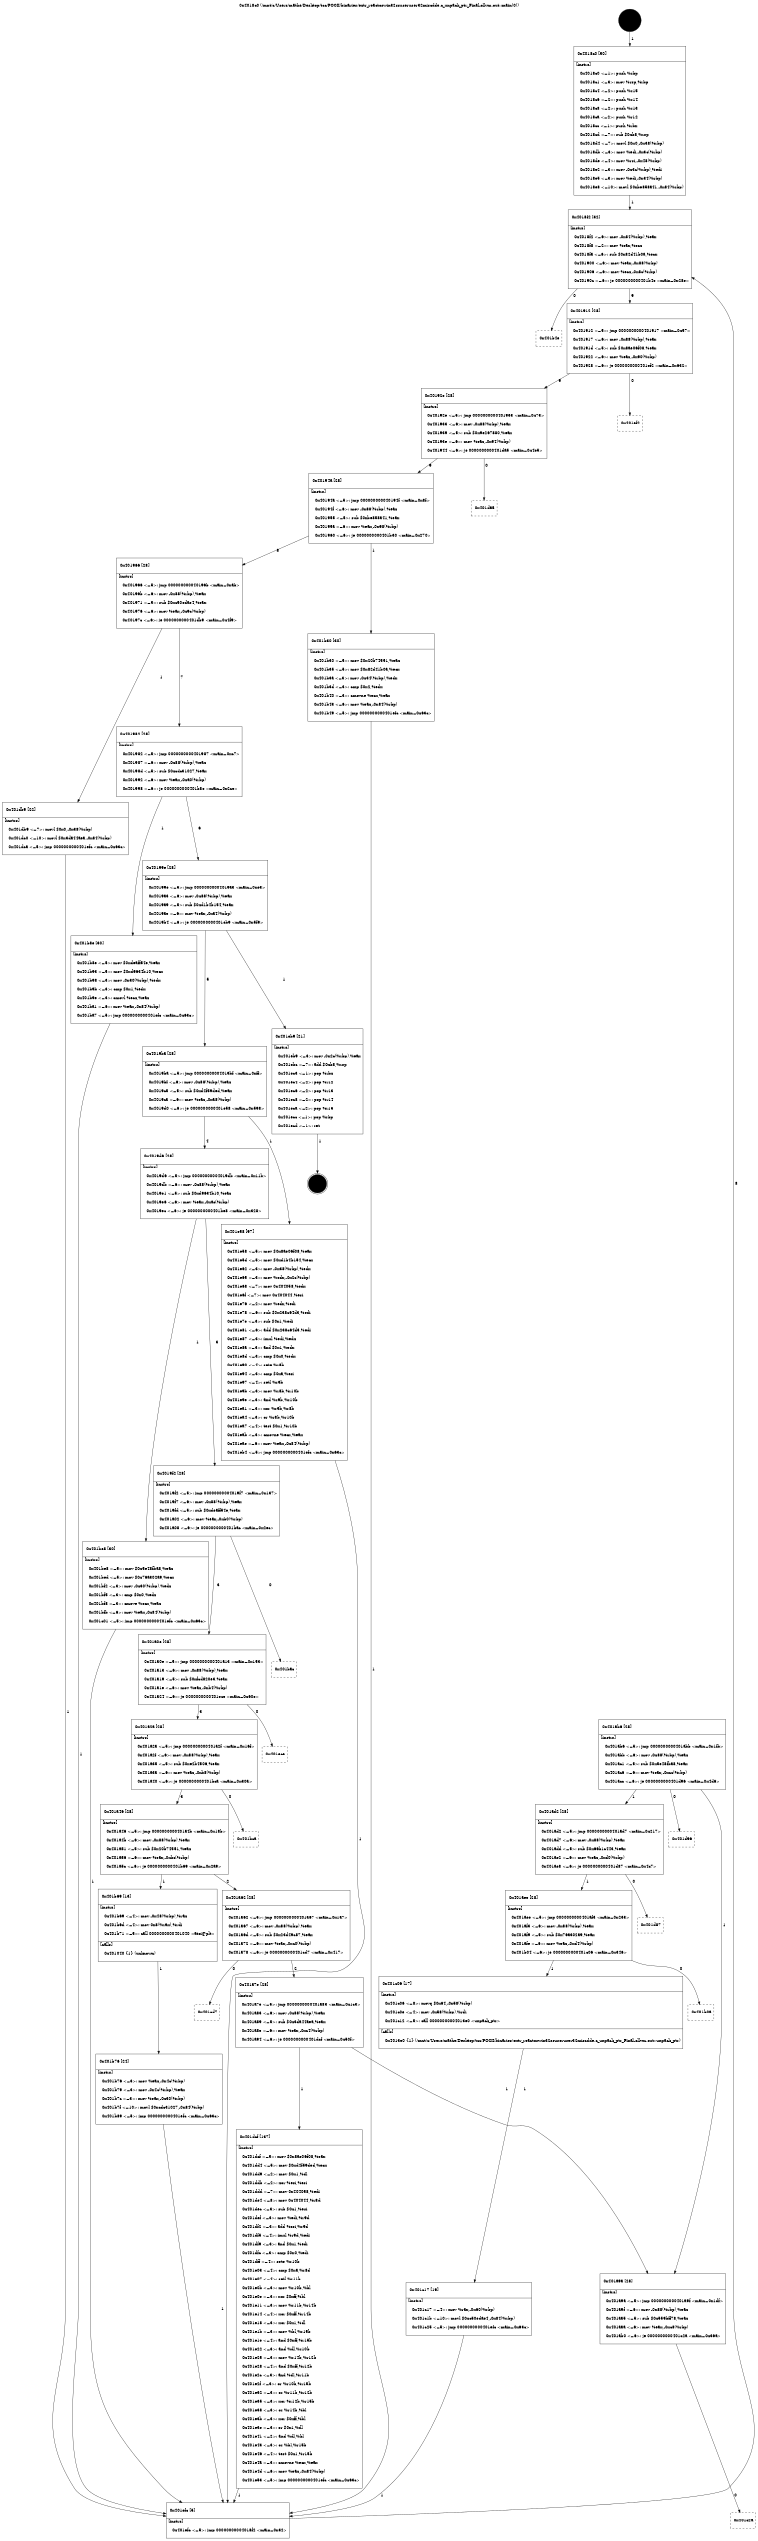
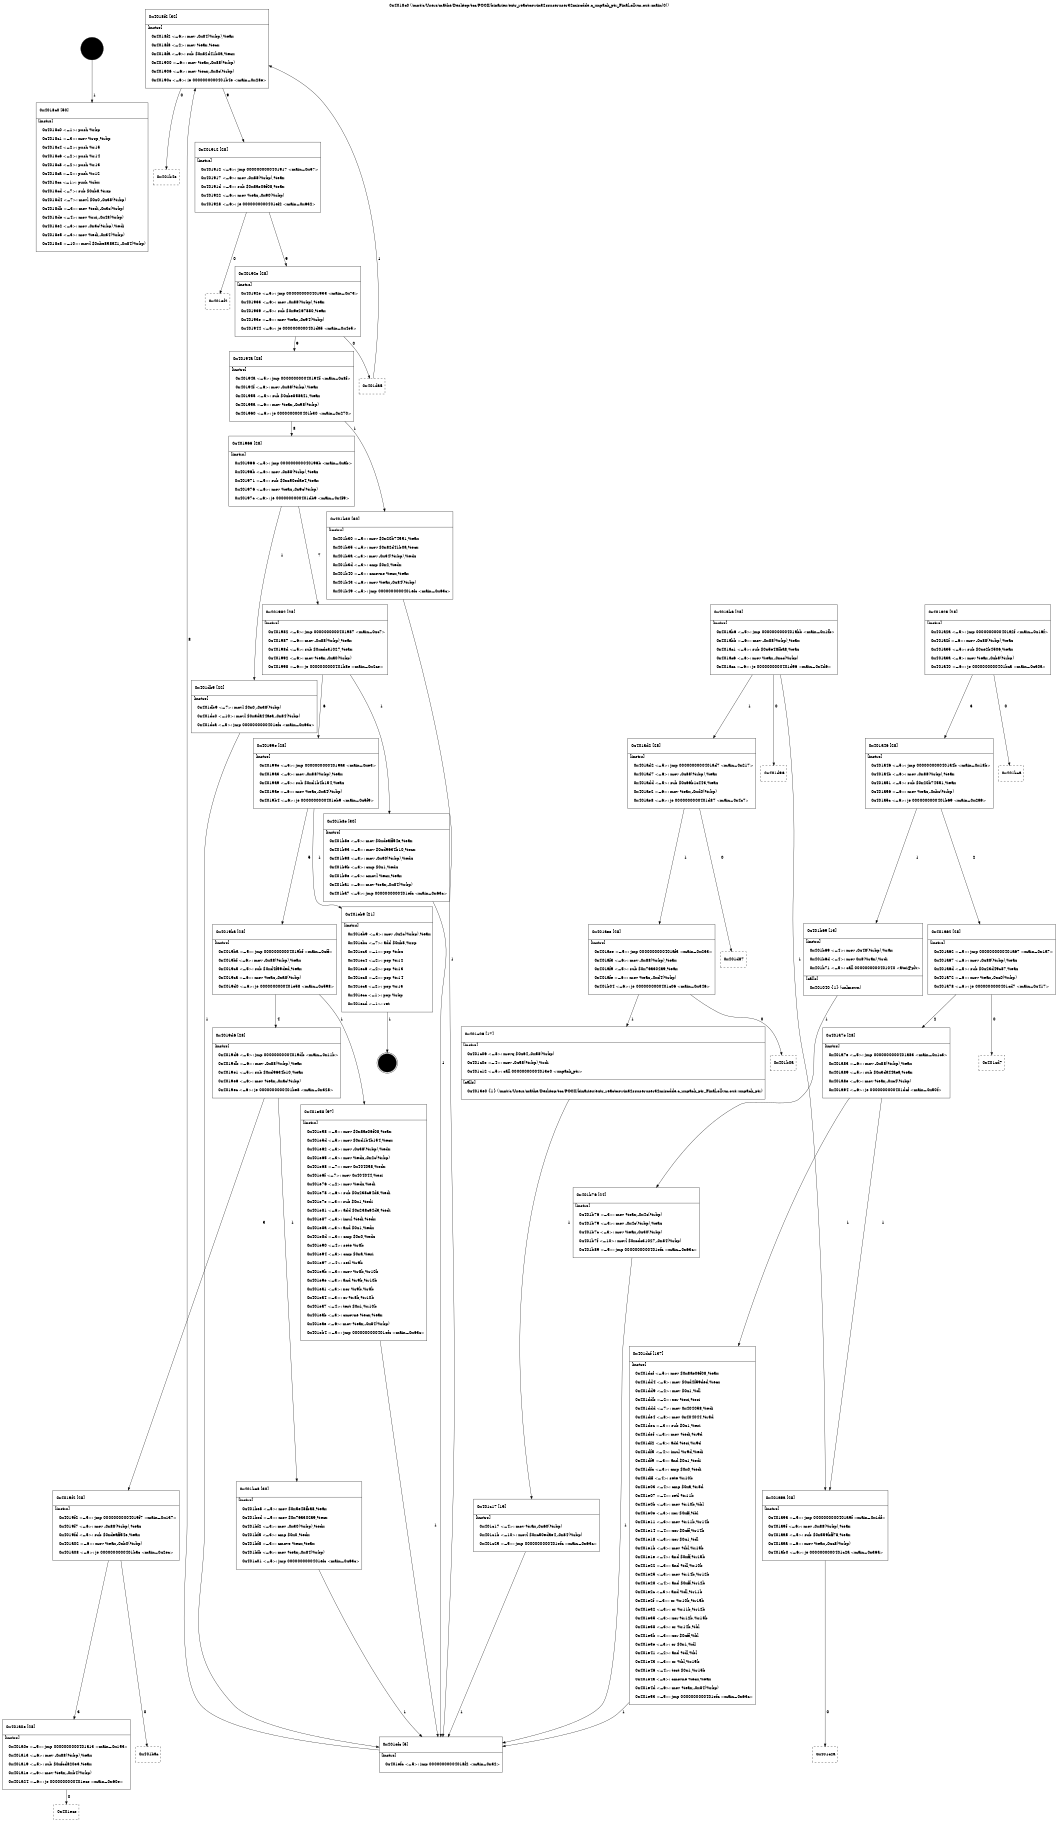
(630, 201) -> (368, 204)
(198, 1711) -> none
